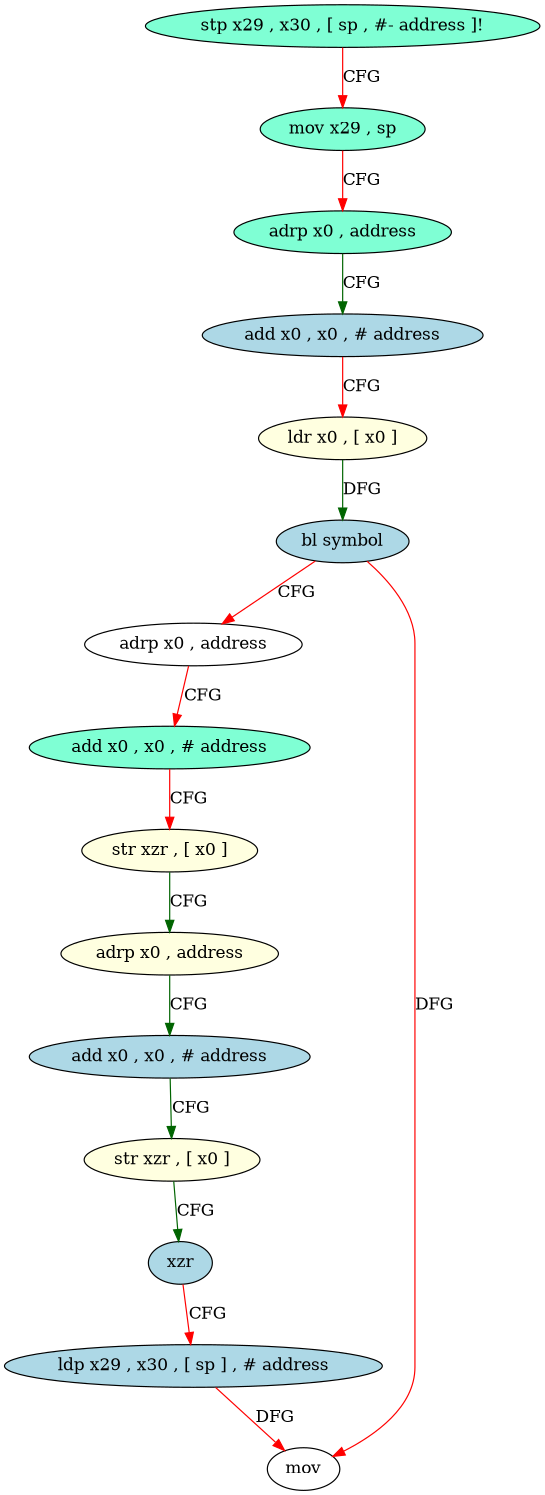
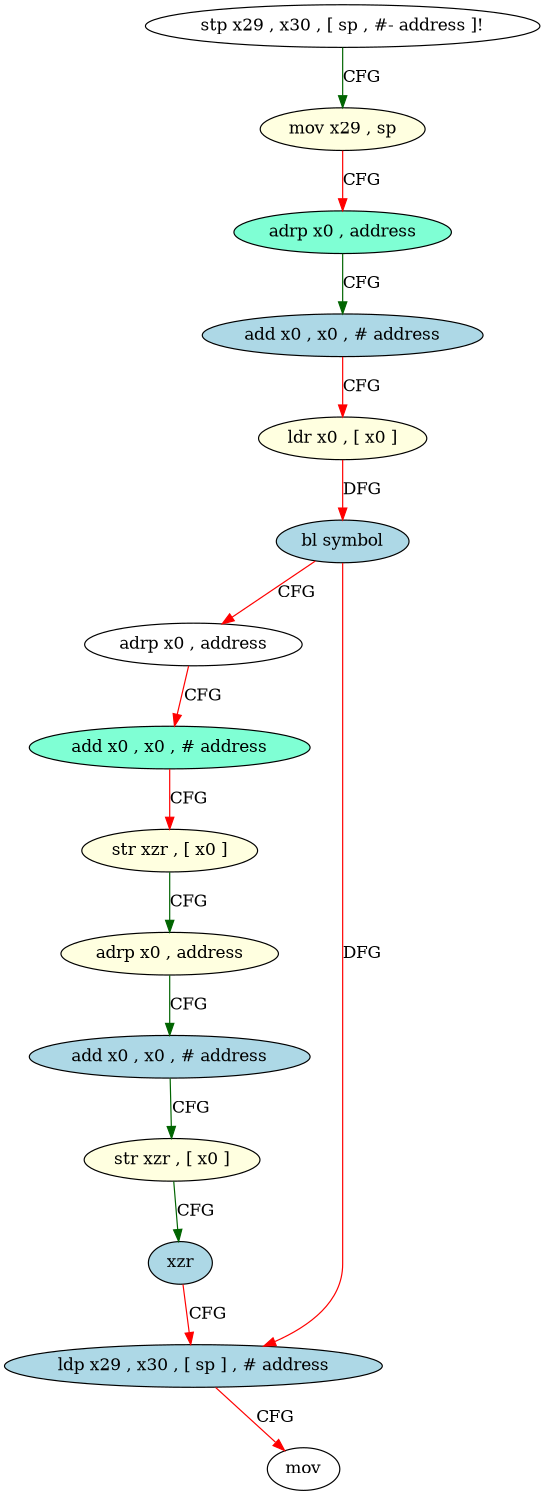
(343, 26) -> (343, 26)
(343, 72) -> (343, 72)
(343, 129) -> (343, 129)
(343, 484) -> (343, 484)
(415, 1014) -> (343, 968)
(275, 1418) -> (275, 1418)
